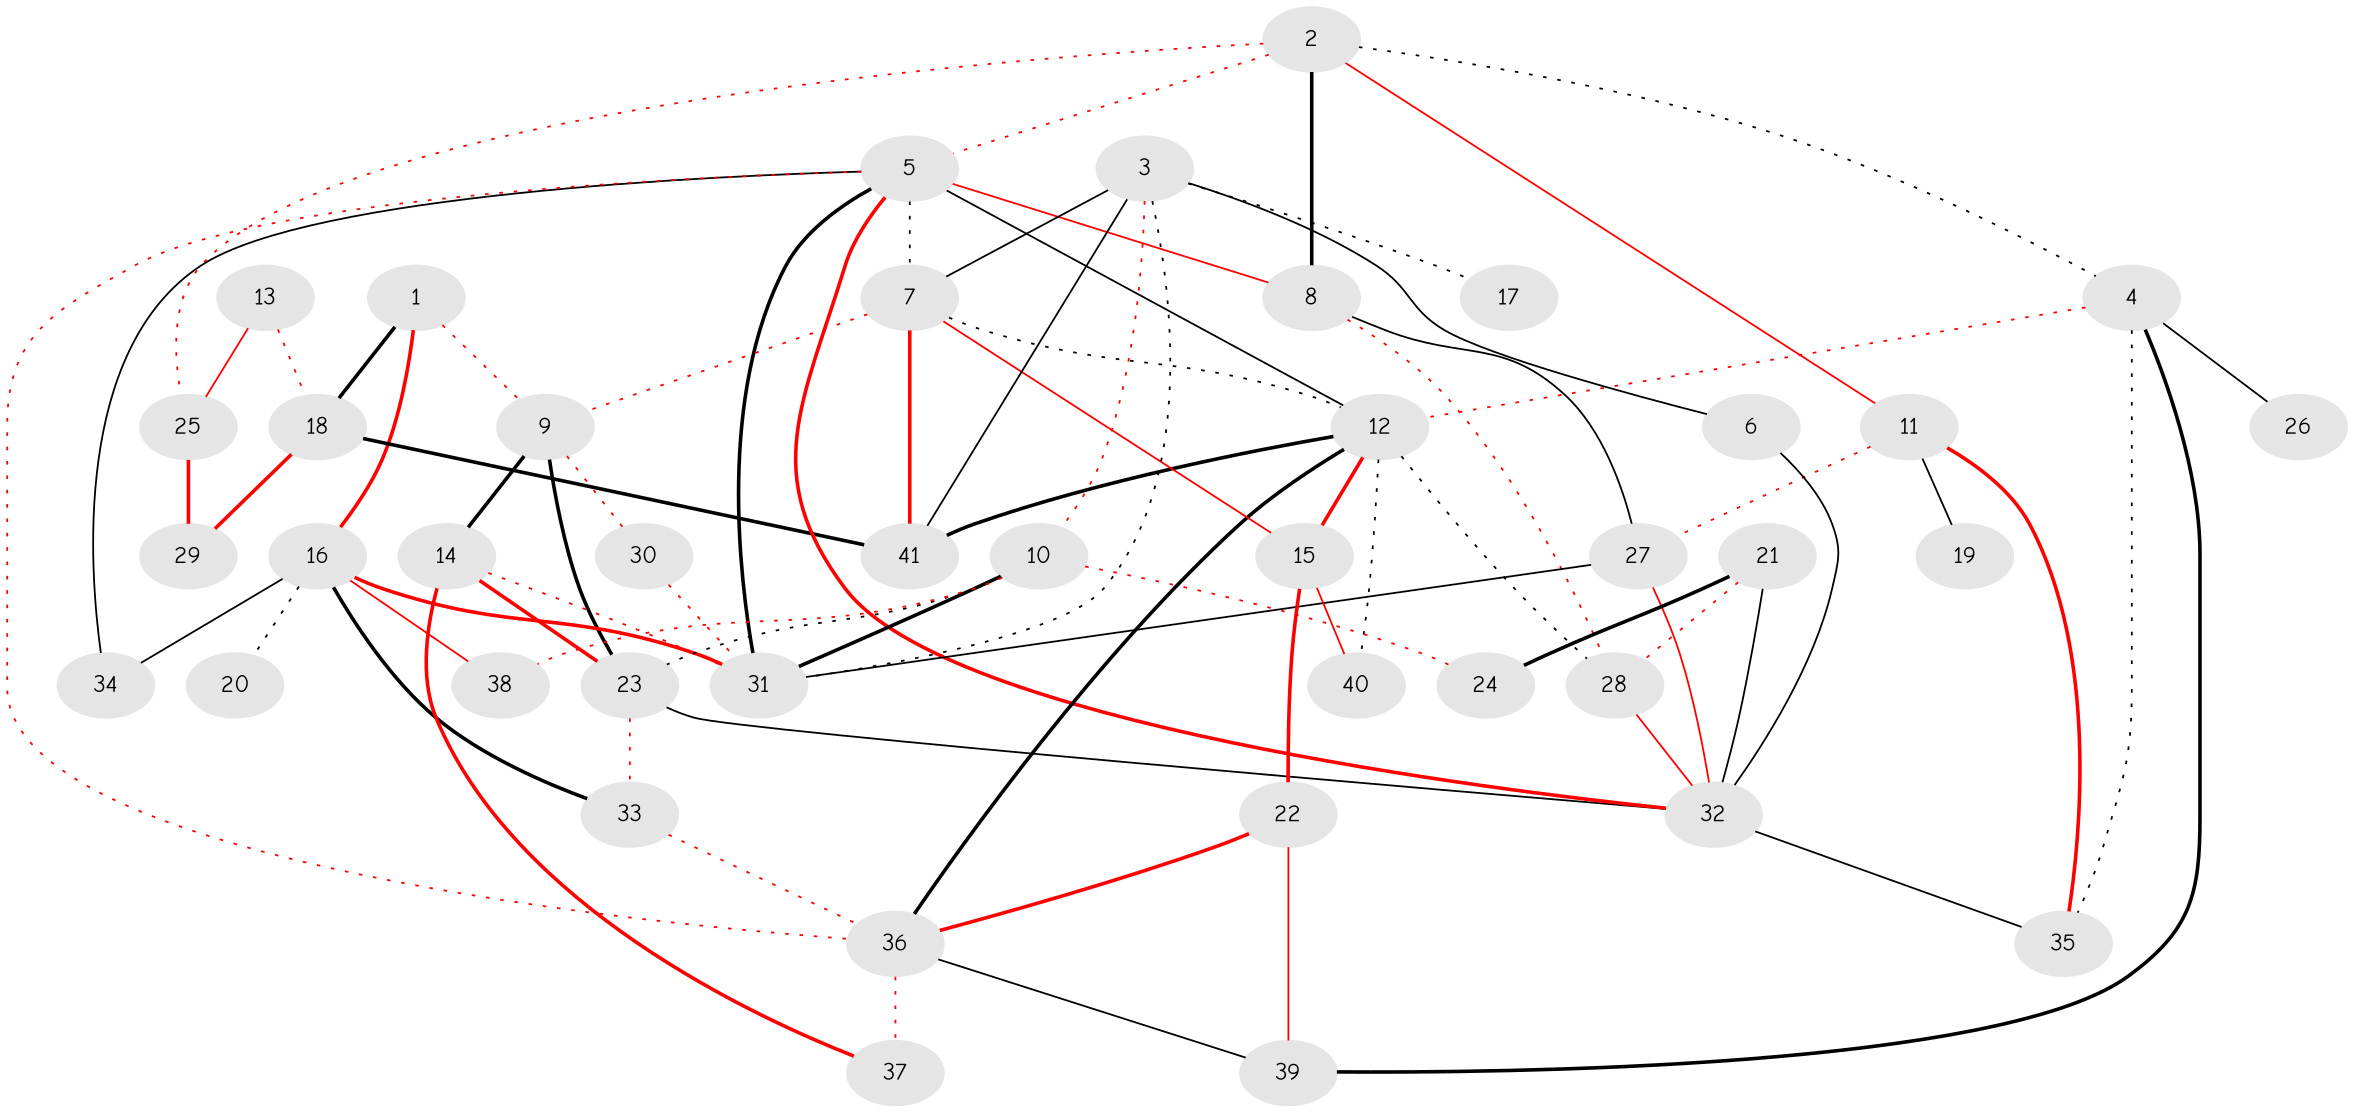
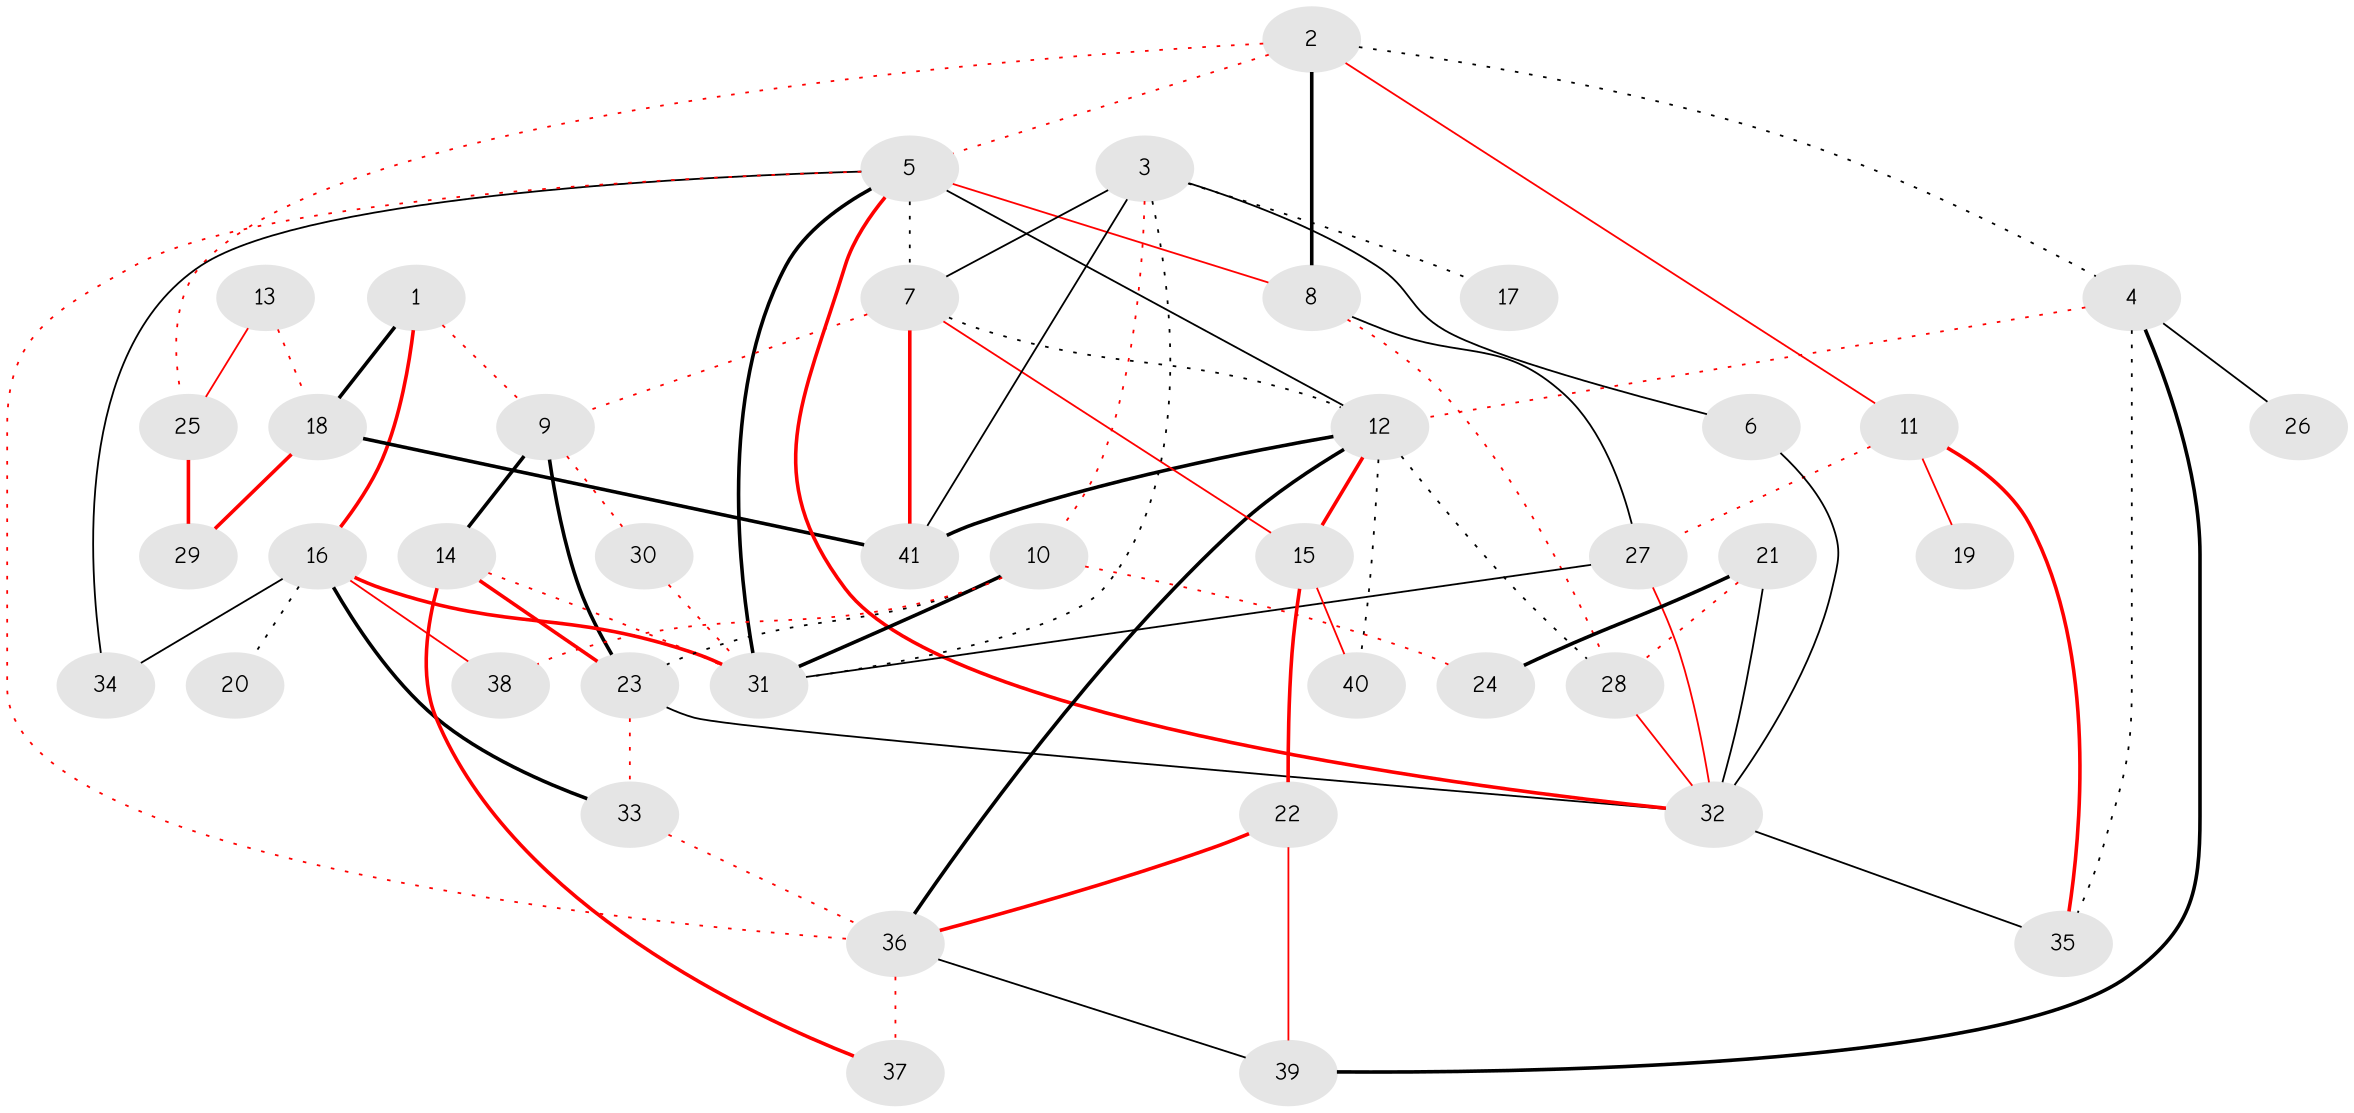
(1937, 492) -> (1937, 492)
